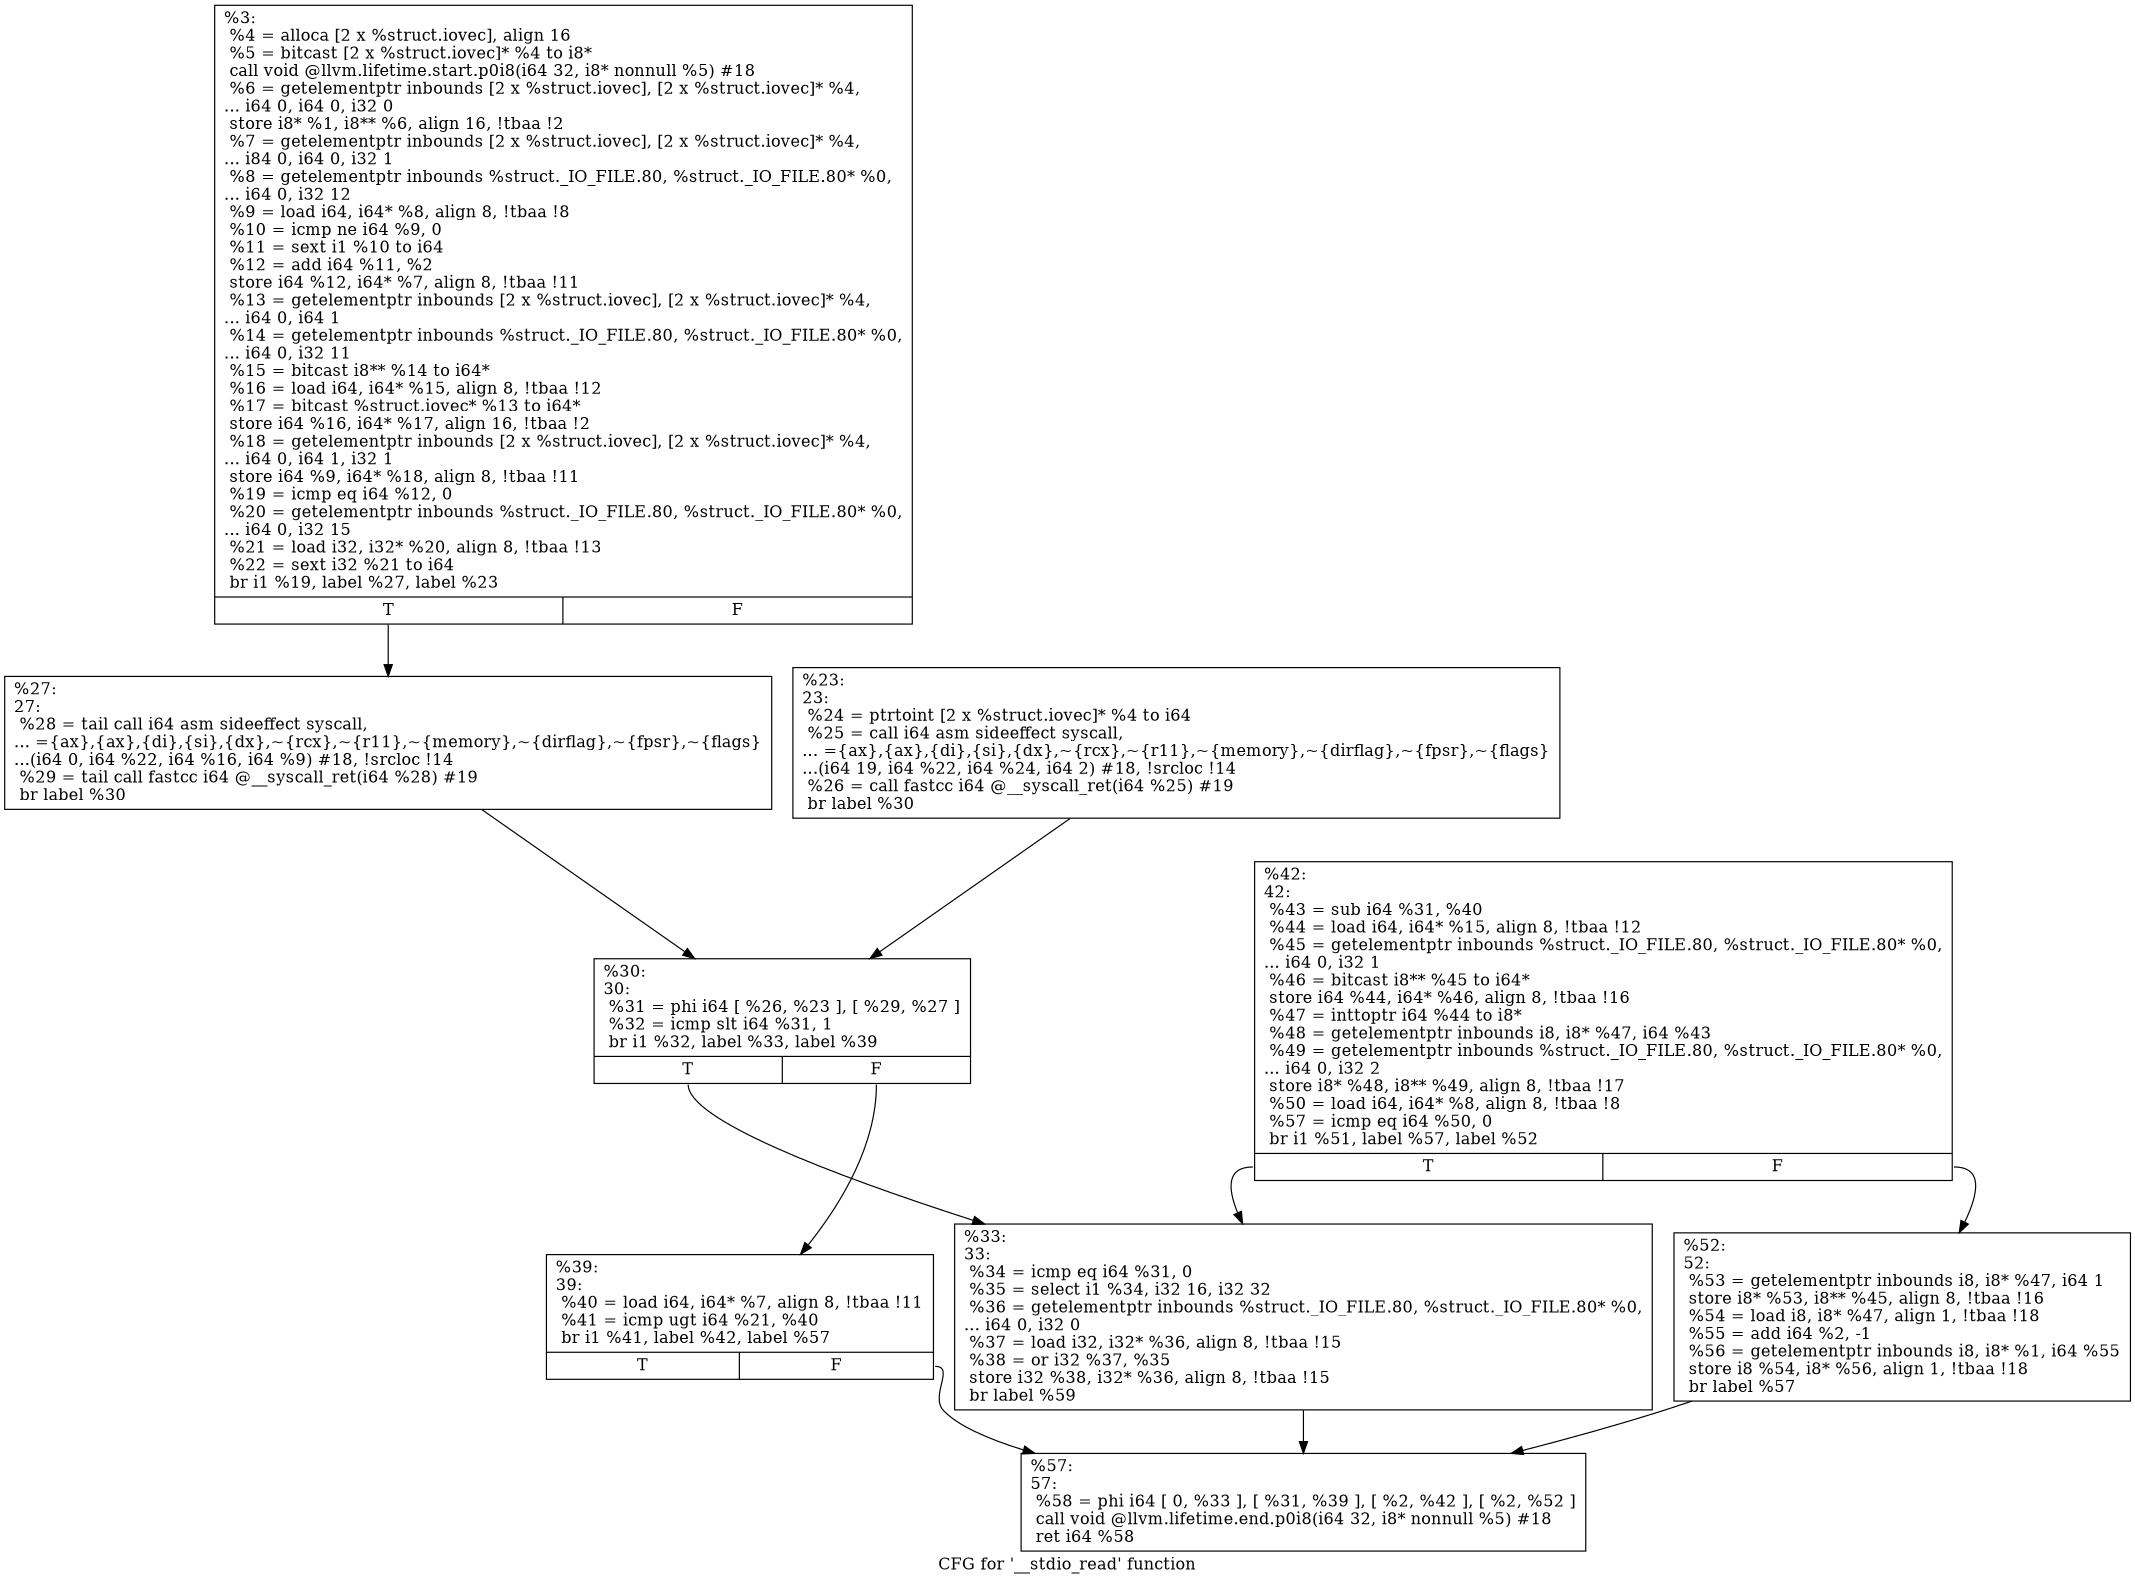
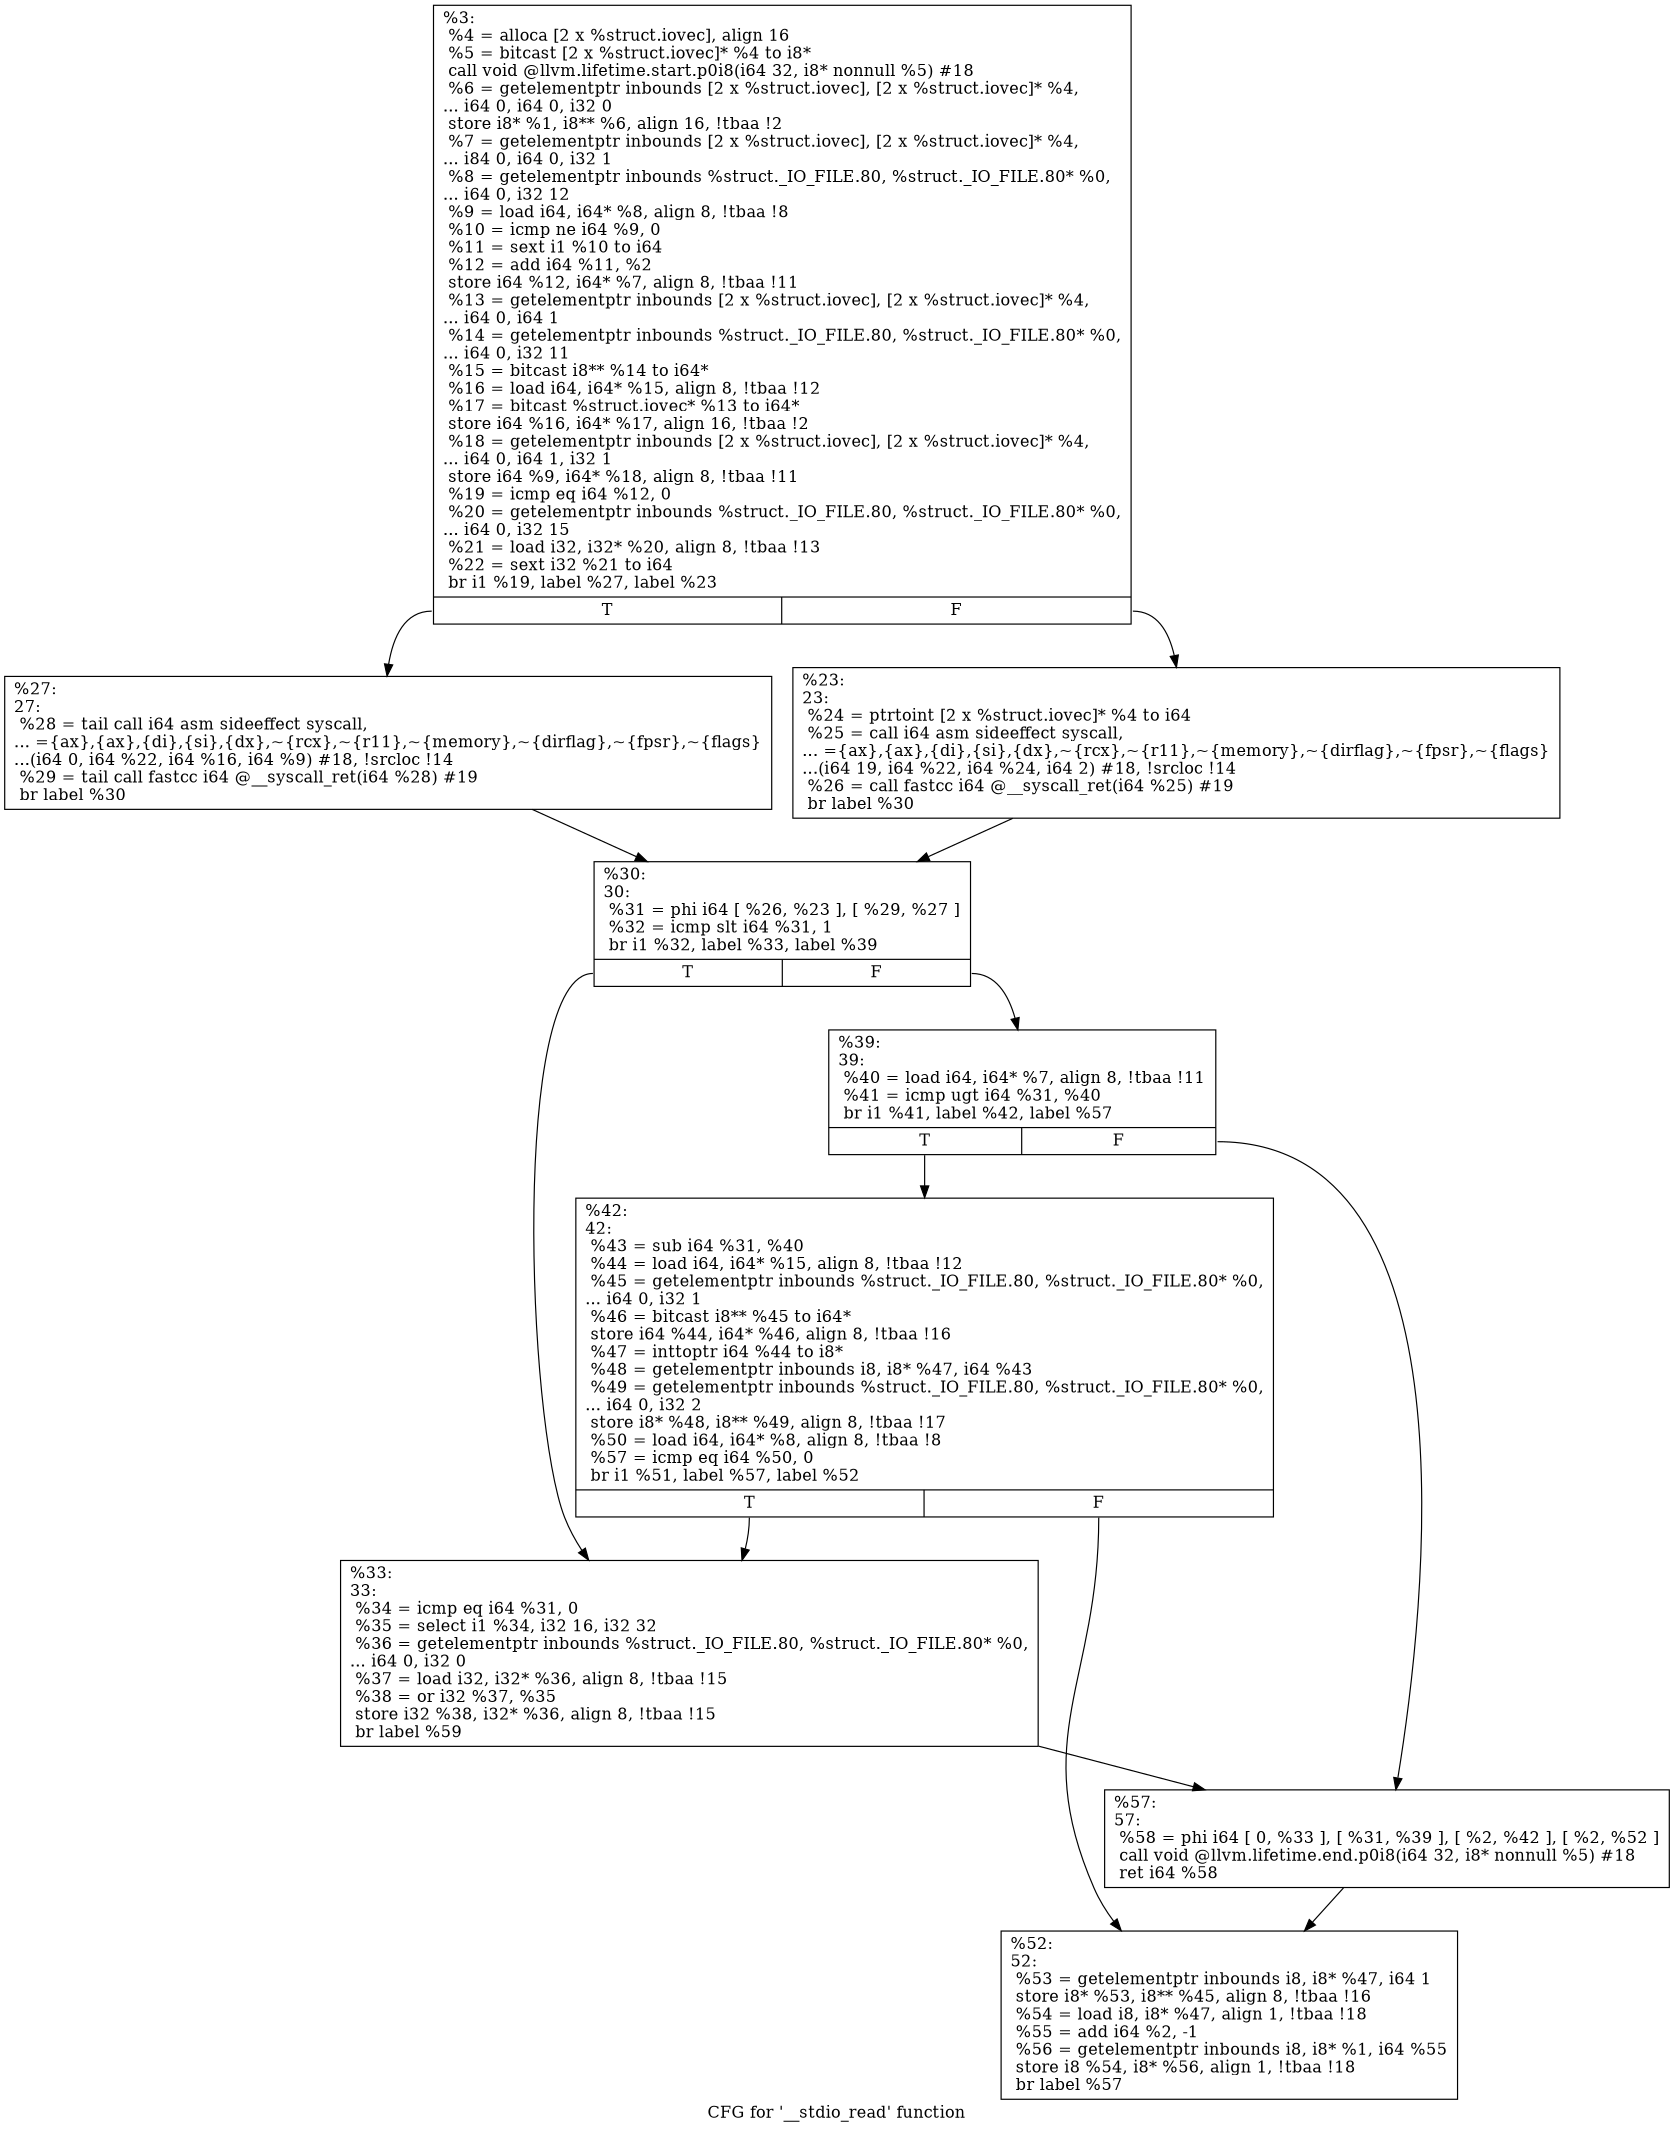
none -> (1161, 625)
none -> (925, 1171)
(688, 1320) -> (970, 1096)
(1608, 1427) -> (1328, 1905)
